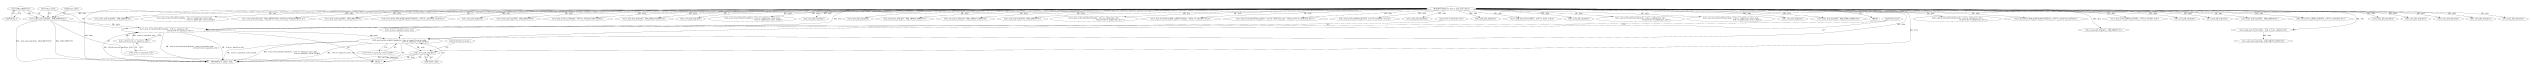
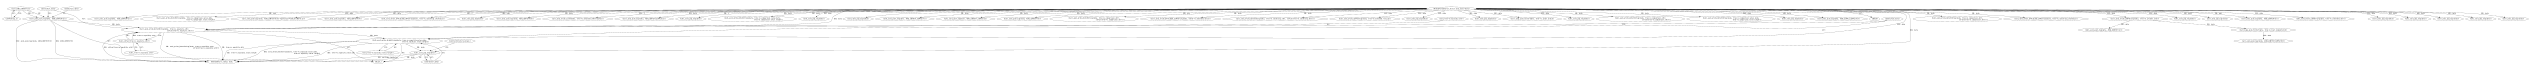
(569, 10) -> none
(1950, 10) -> (2199, 24)
(336, 11) -> none
(1917, 12) -> (2120, 24)
(642, 13) -> (642, 13)
(400, 30) -> none
